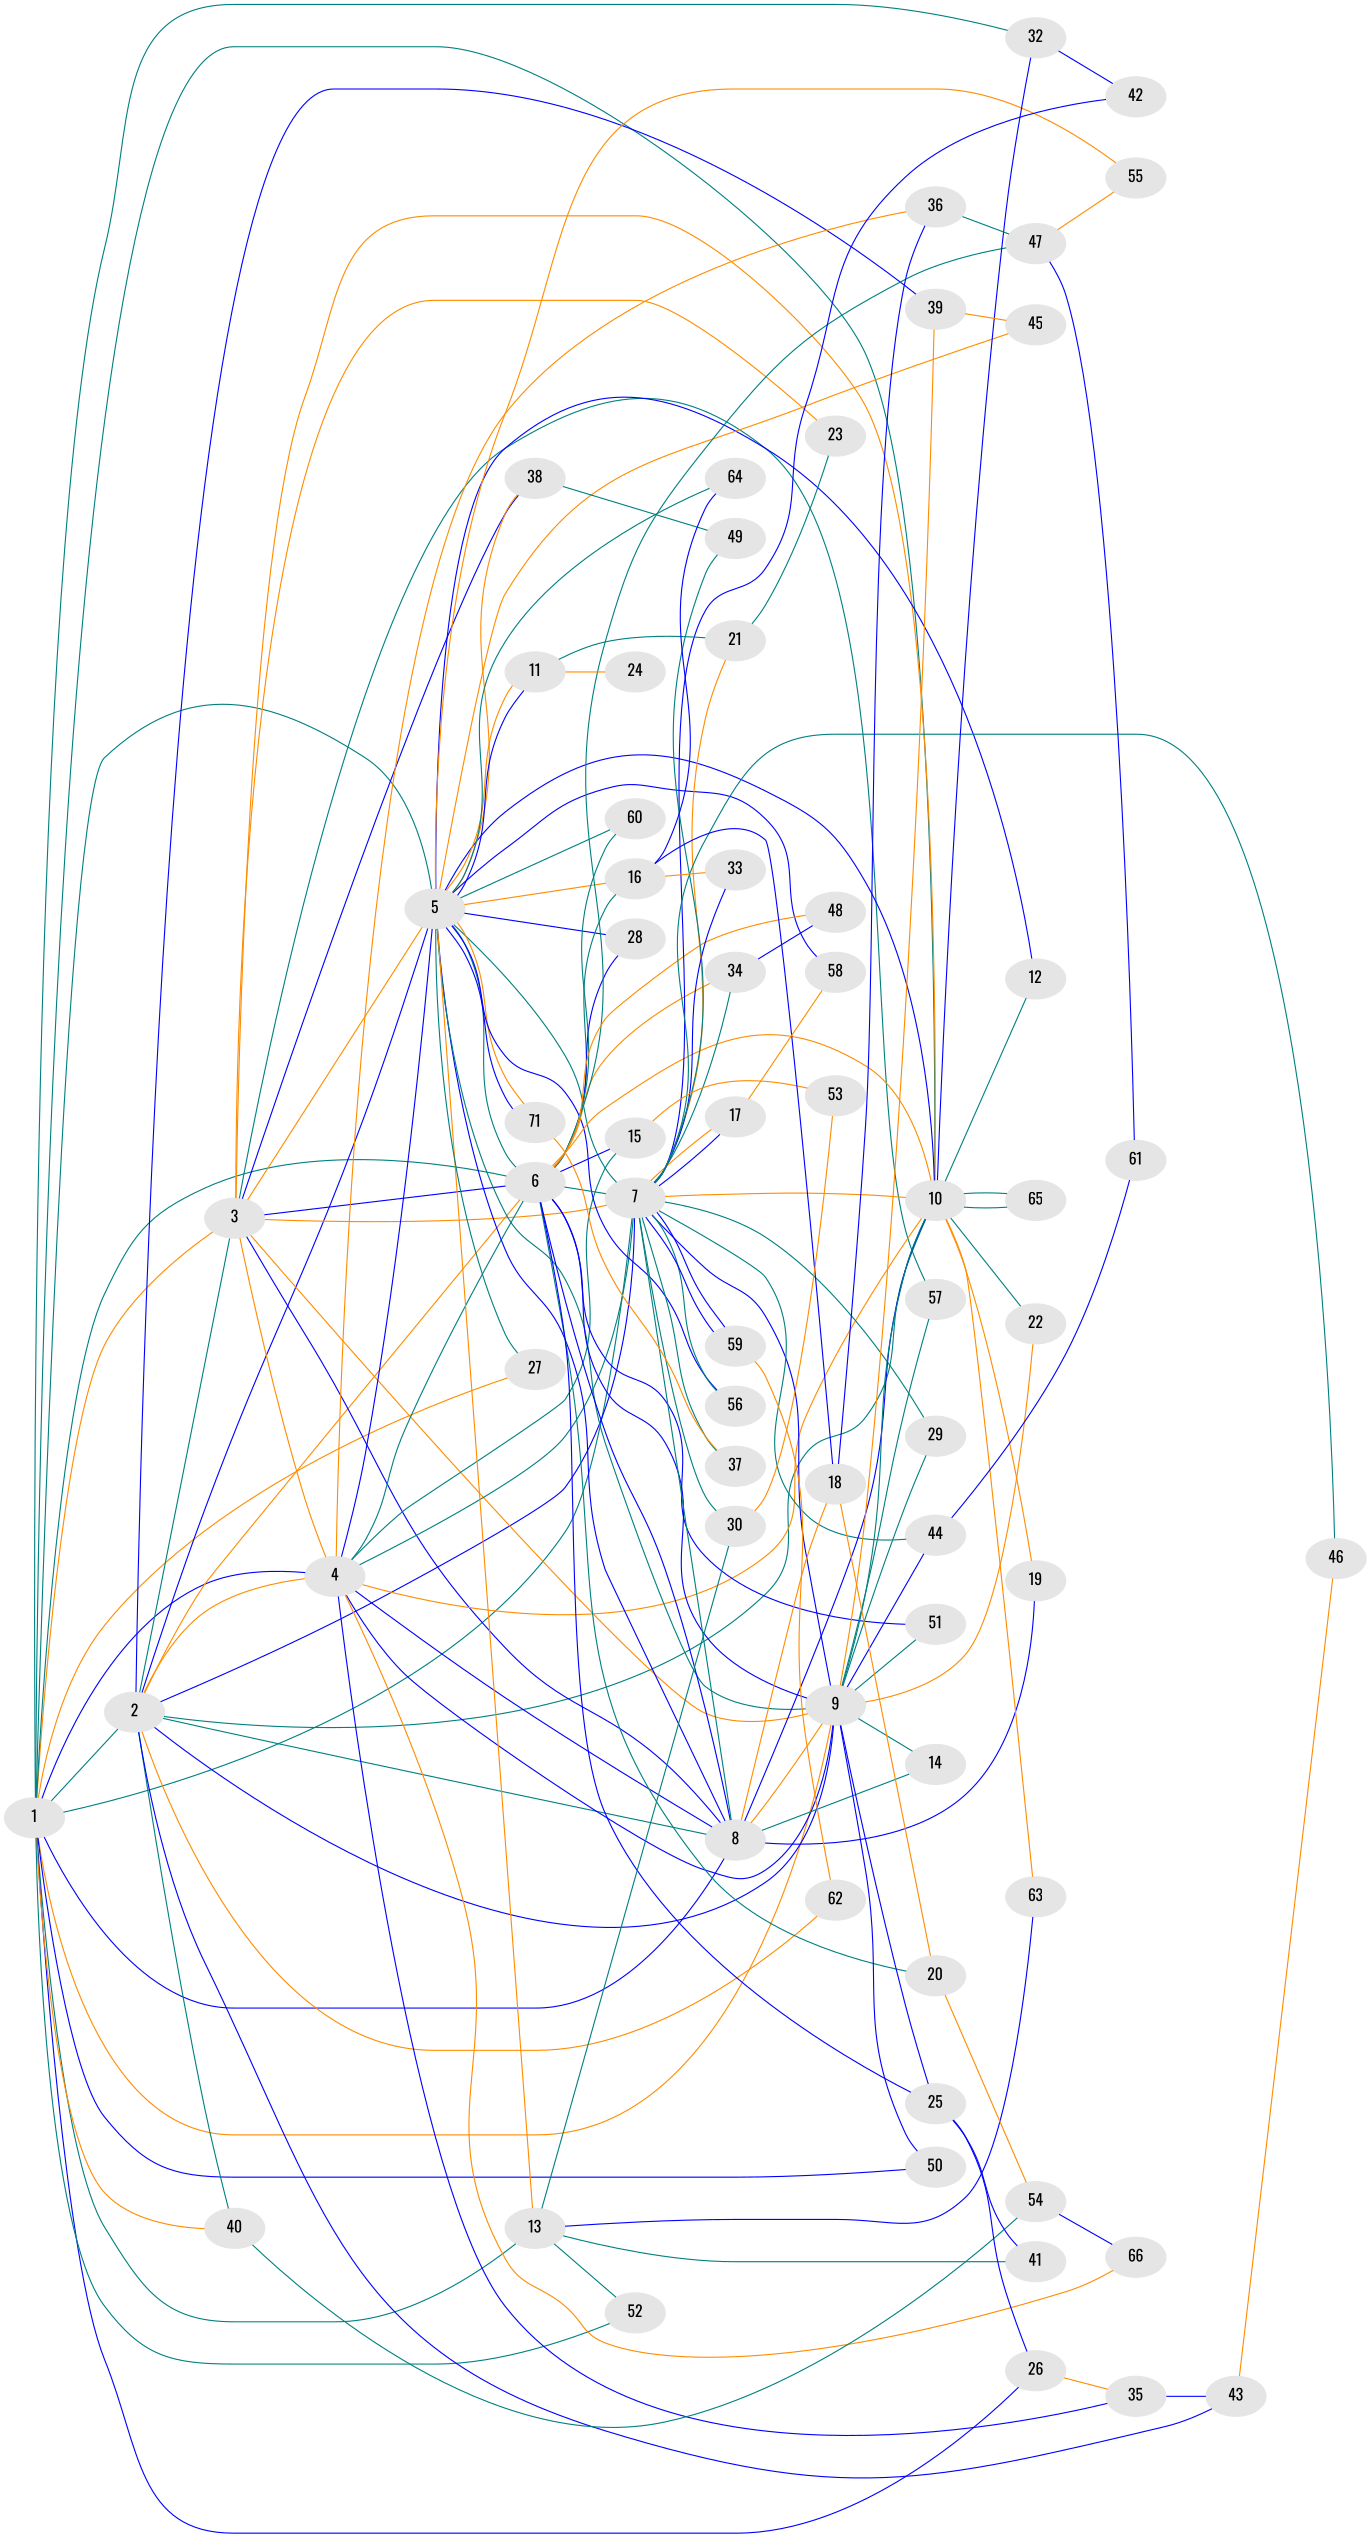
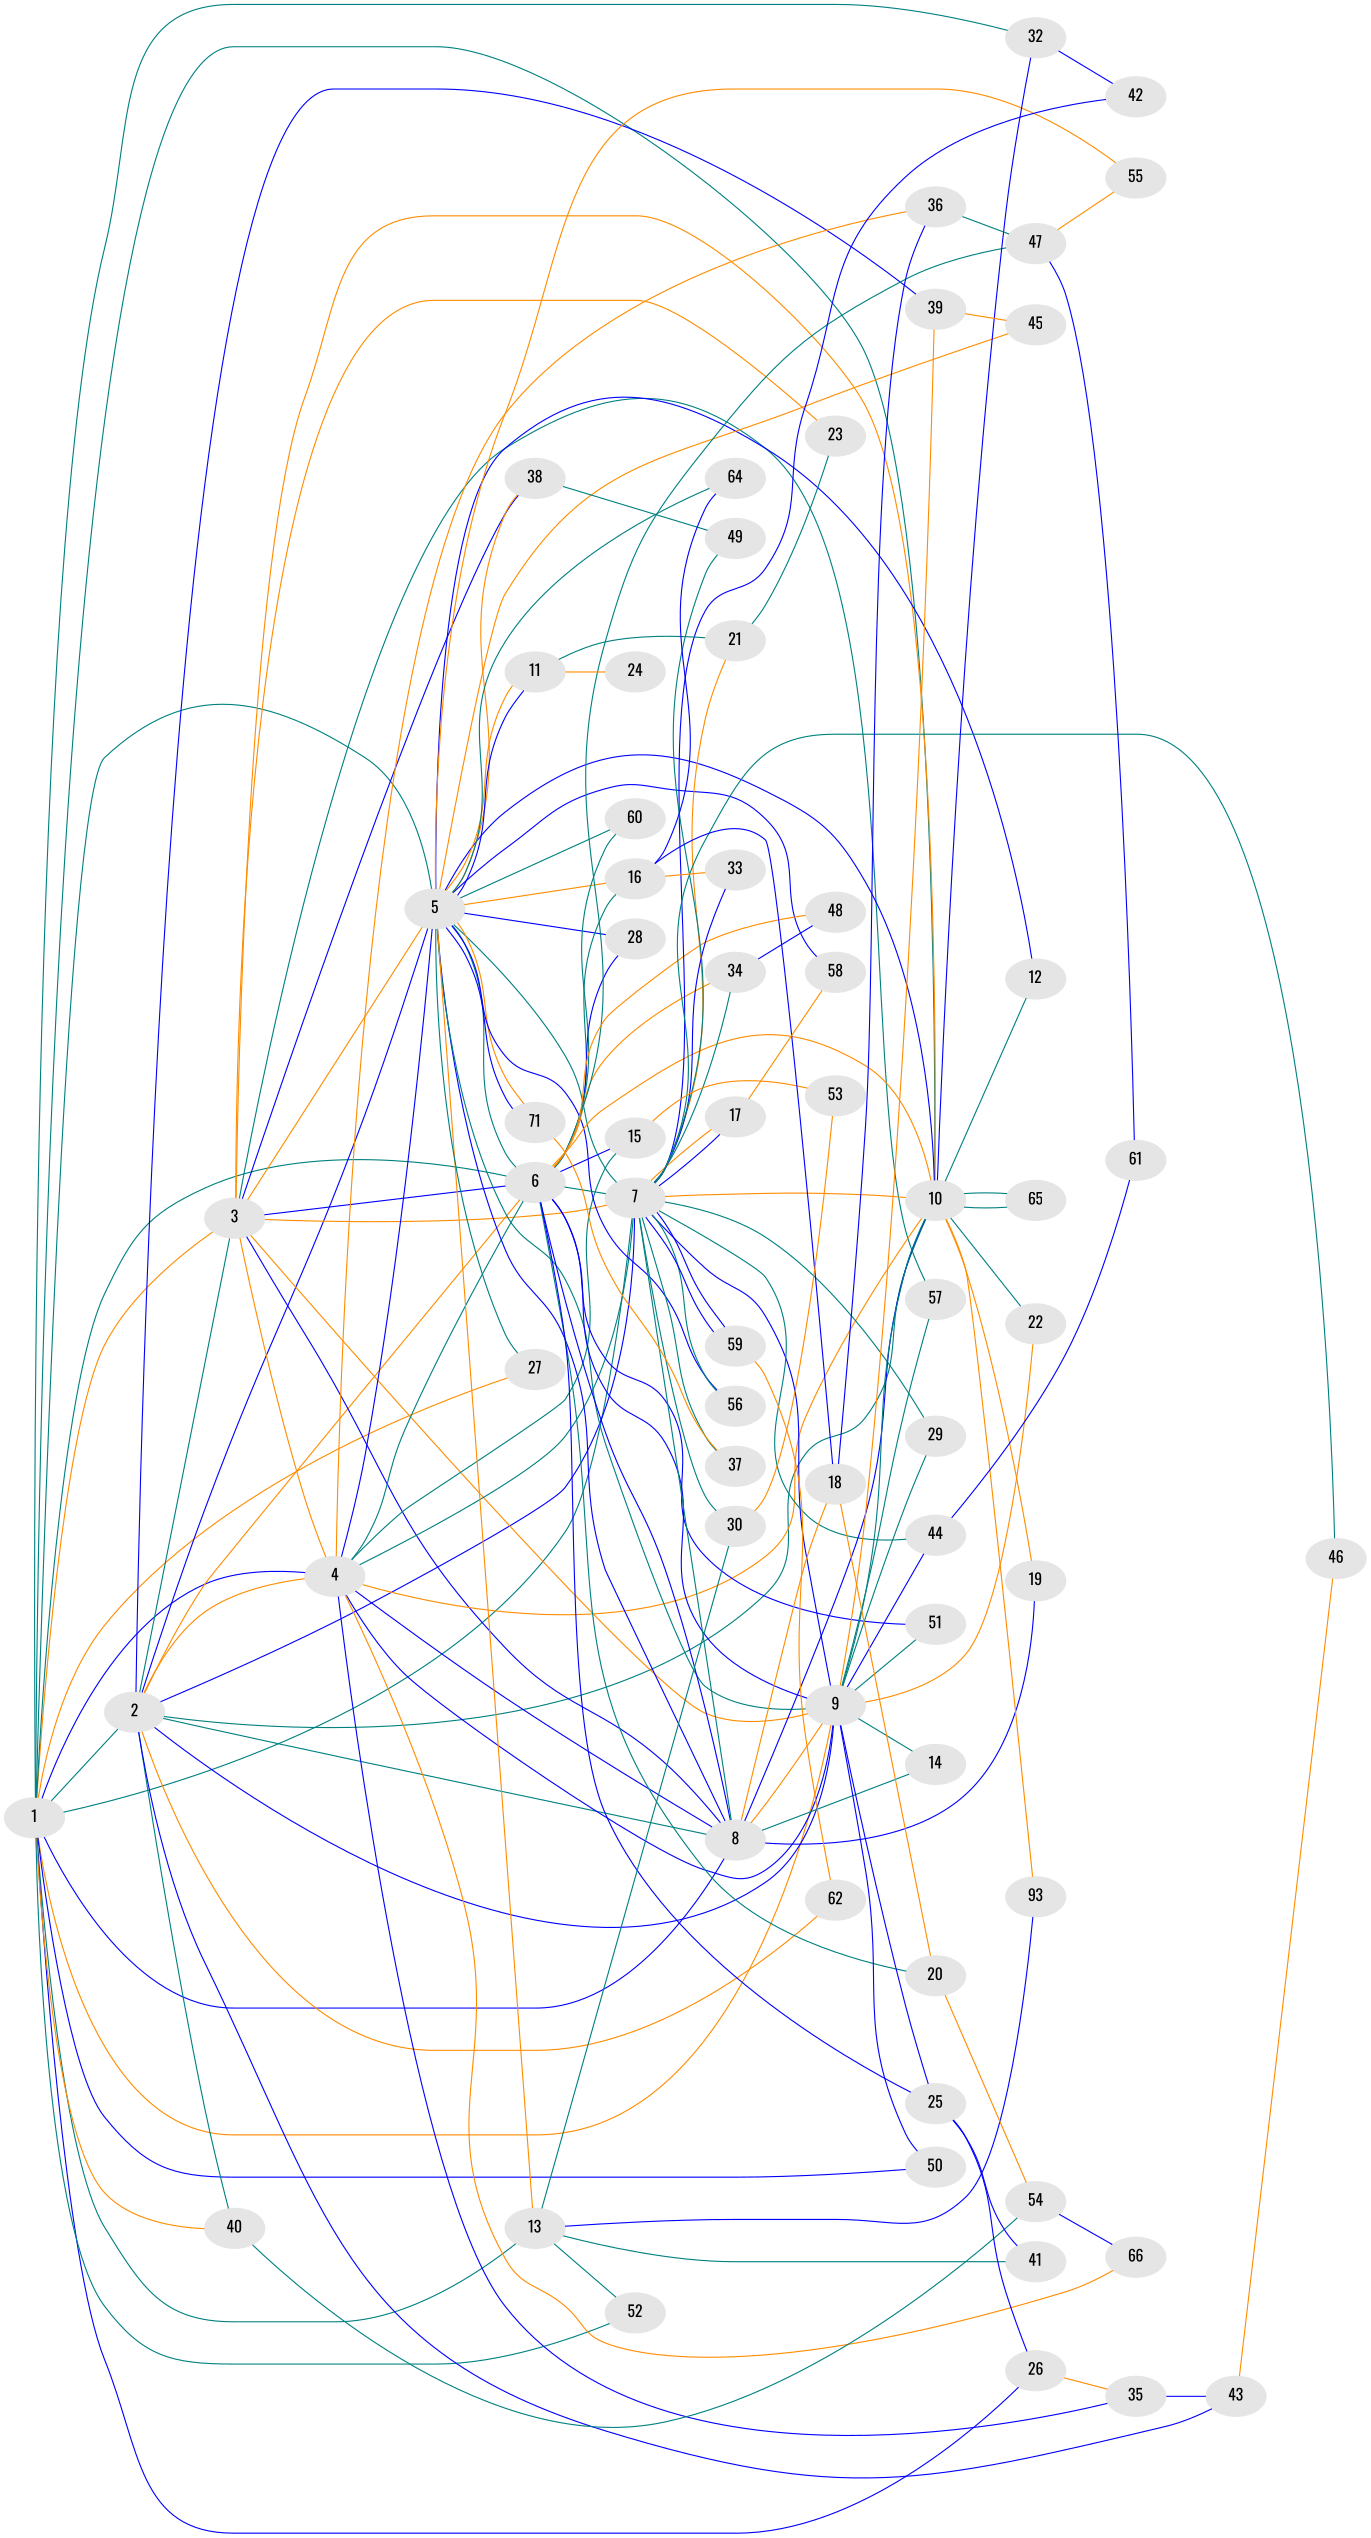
(1036, 1897) -> (1036, 1897)
